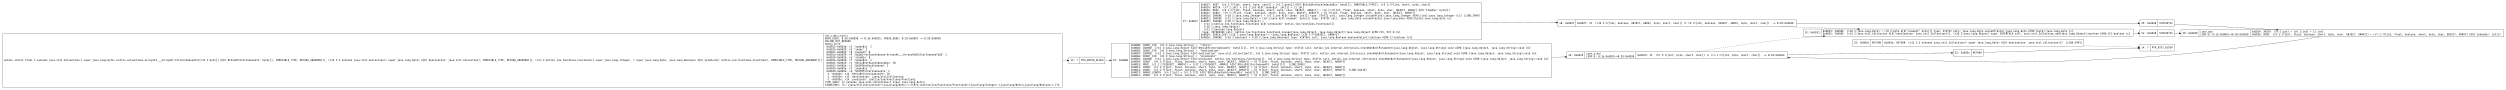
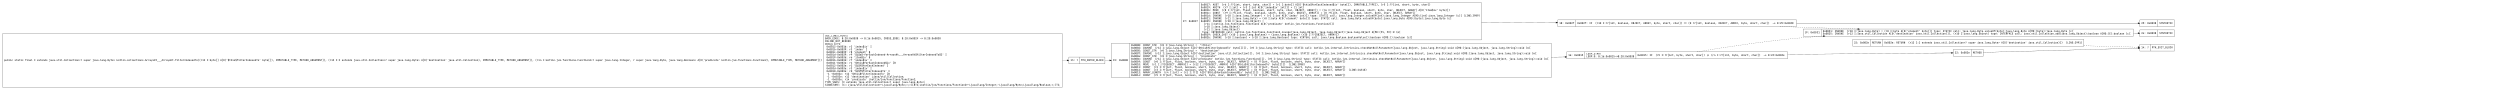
(1223, 29) -> (1220, 29)
(2342, 33) -> none
